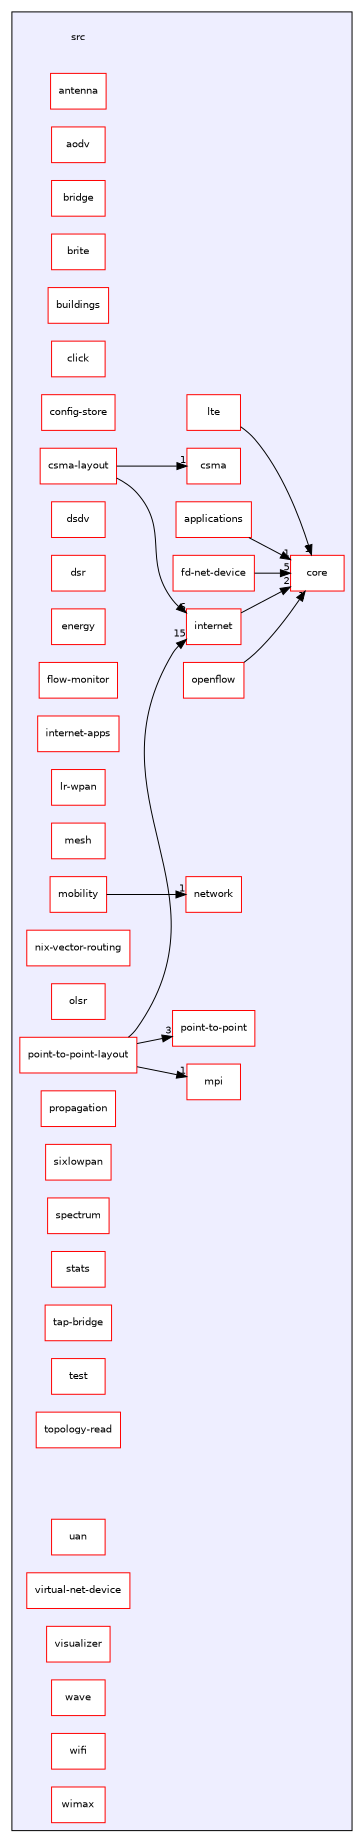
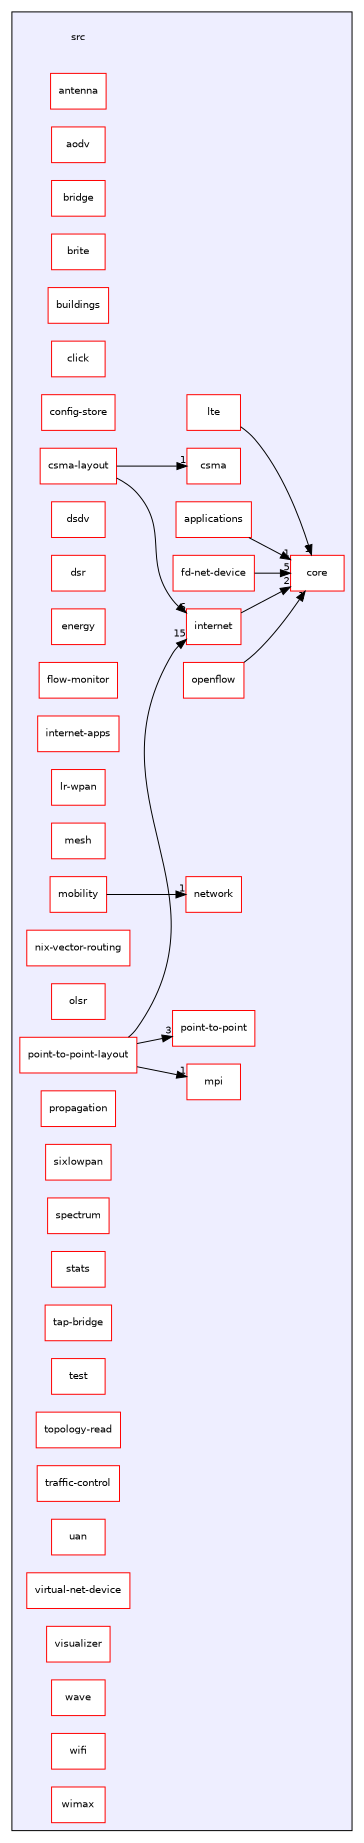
none -> (78, 1484)
